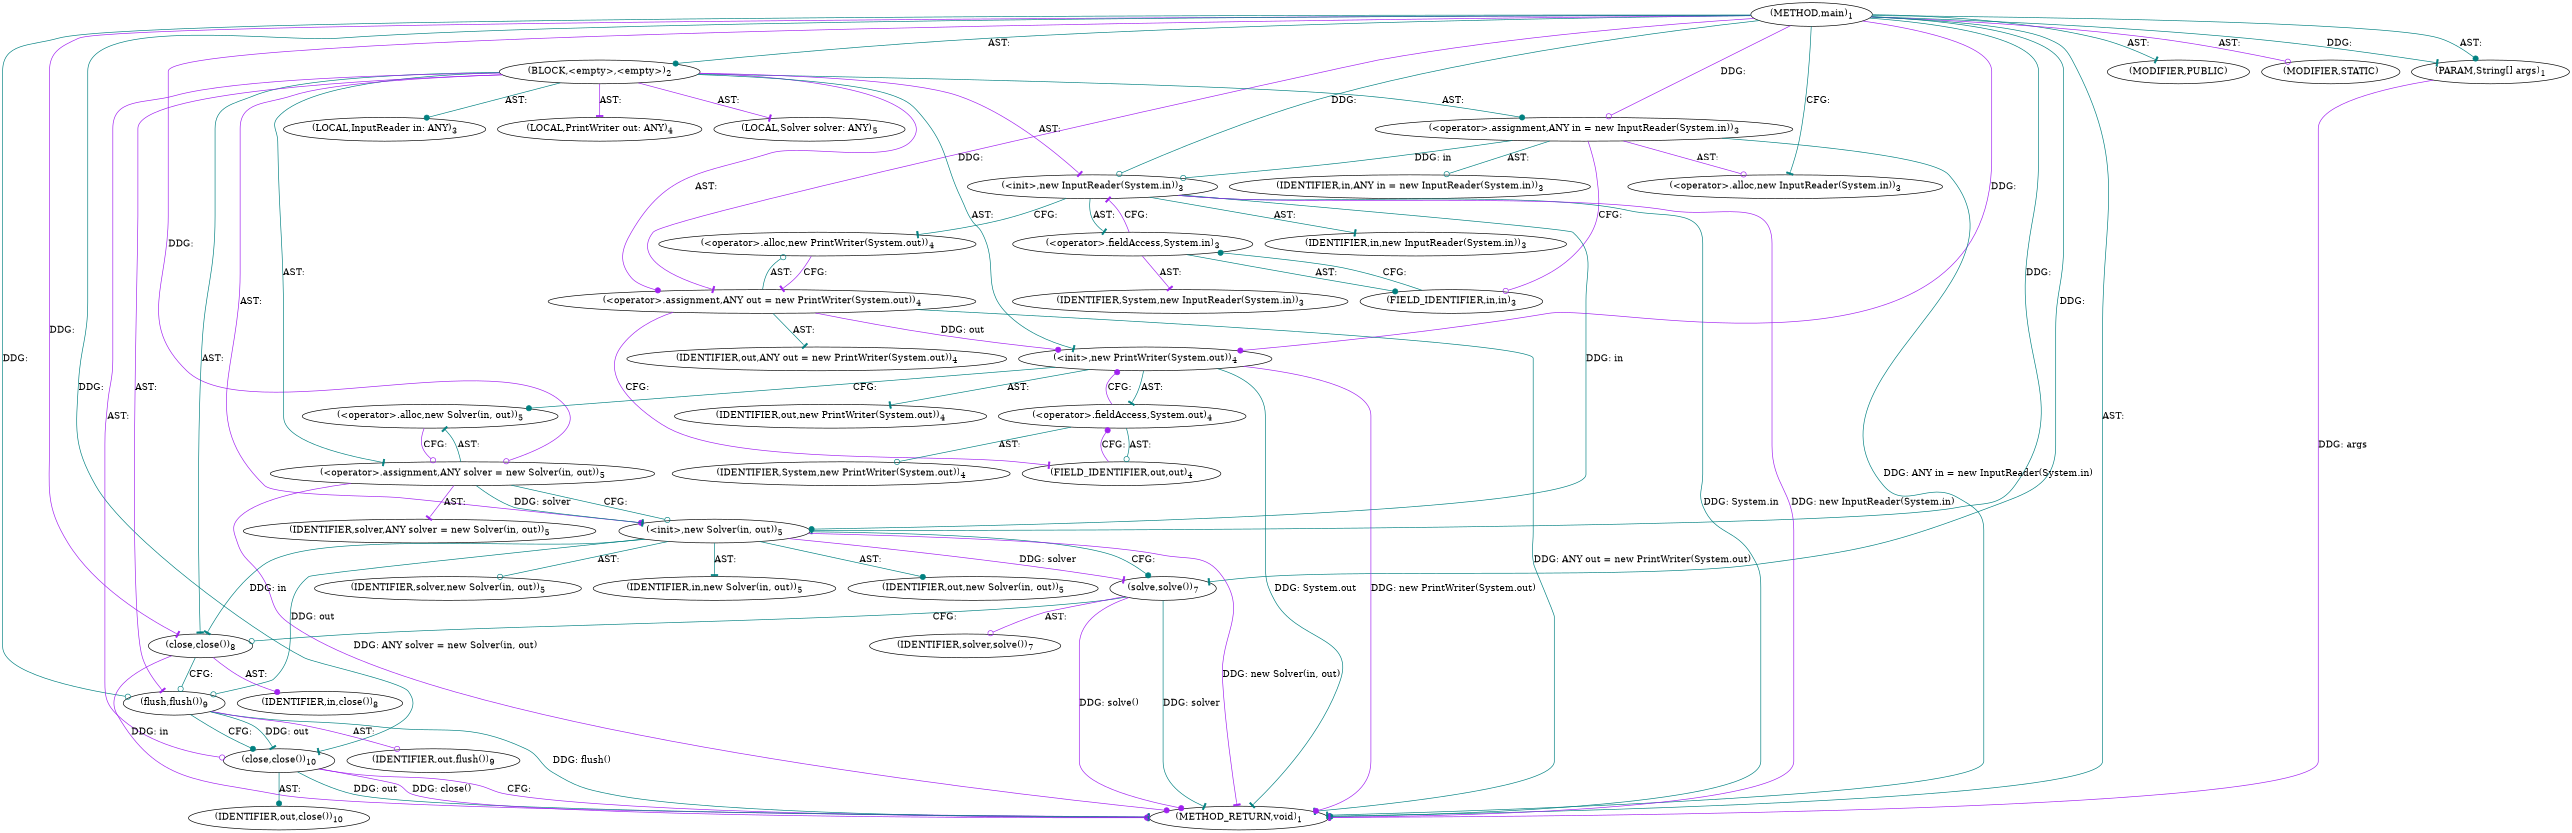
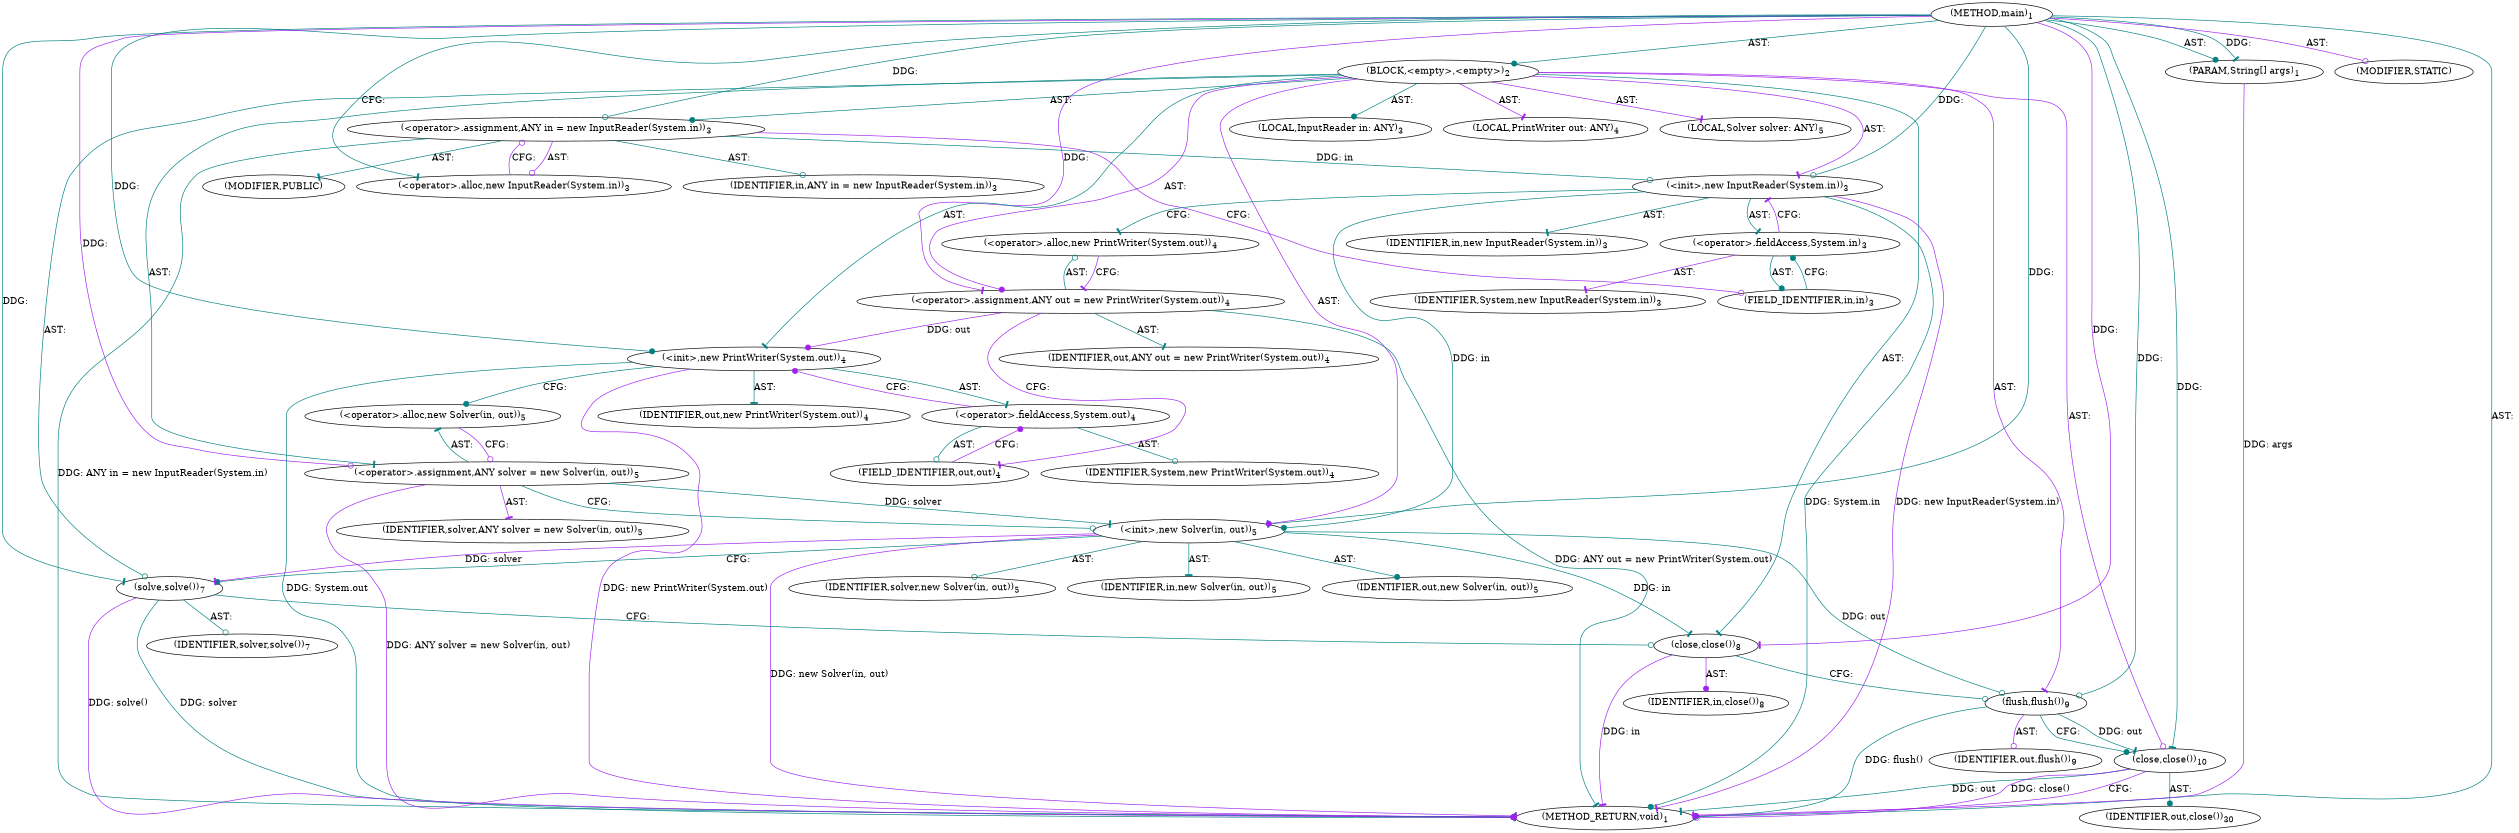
(2079, 34) -> (411, 159)
(1701, 70) -> (1066, 37)
none -> (472, 95)
none -> (510, 158)
(1776, 322) -> (647, 31)
(1057, 610) -> (203, 615)
(338, 817) -> (2229, 817)
